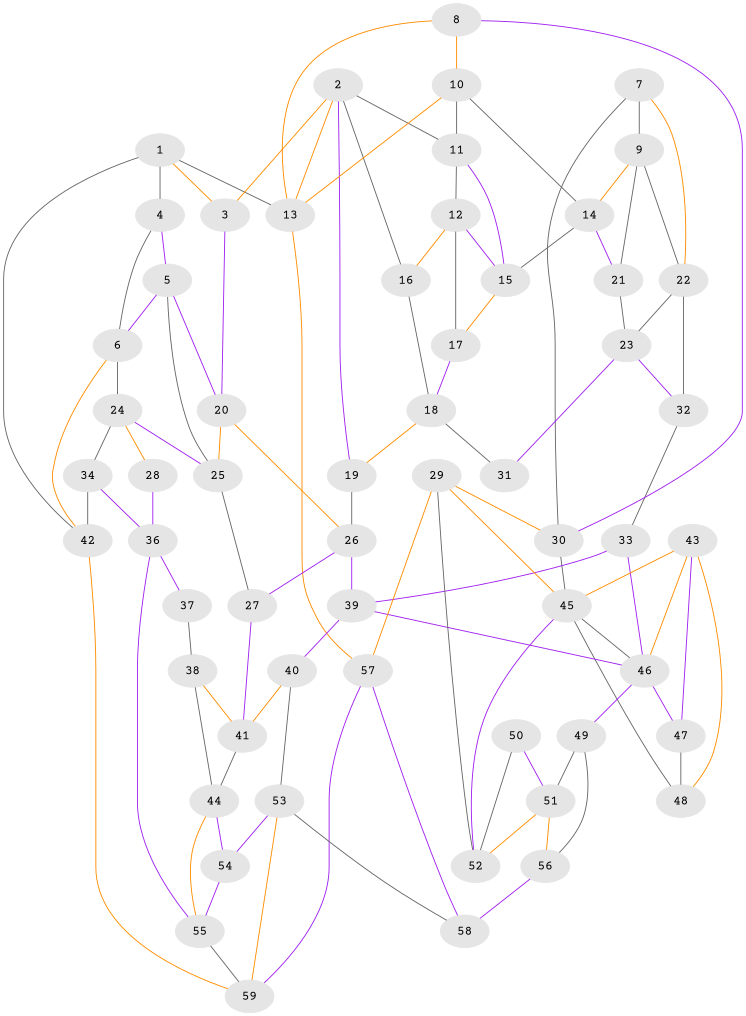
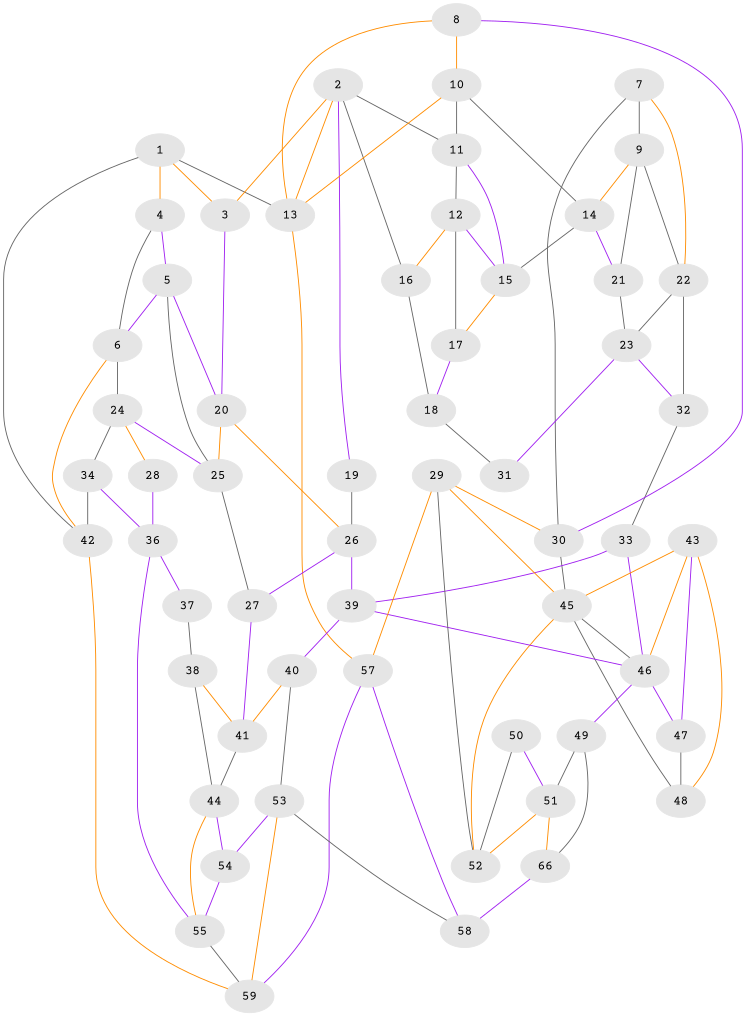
(160, 183) -> (160, 183)
(391, 443) -> none
(483, 724) -> (483, 724)
(545, 866) -> (545, 866)
